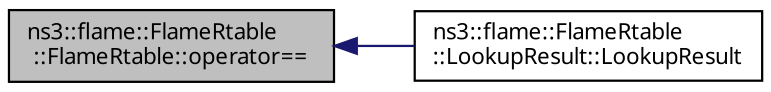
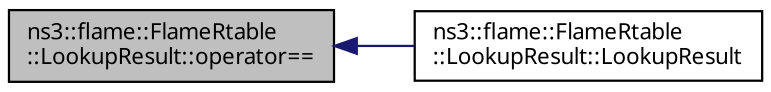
(171, 46) -> (171, 46)
